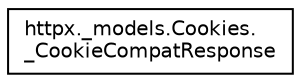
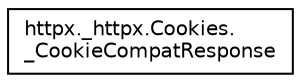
(150, 41) -> (150, 41)
